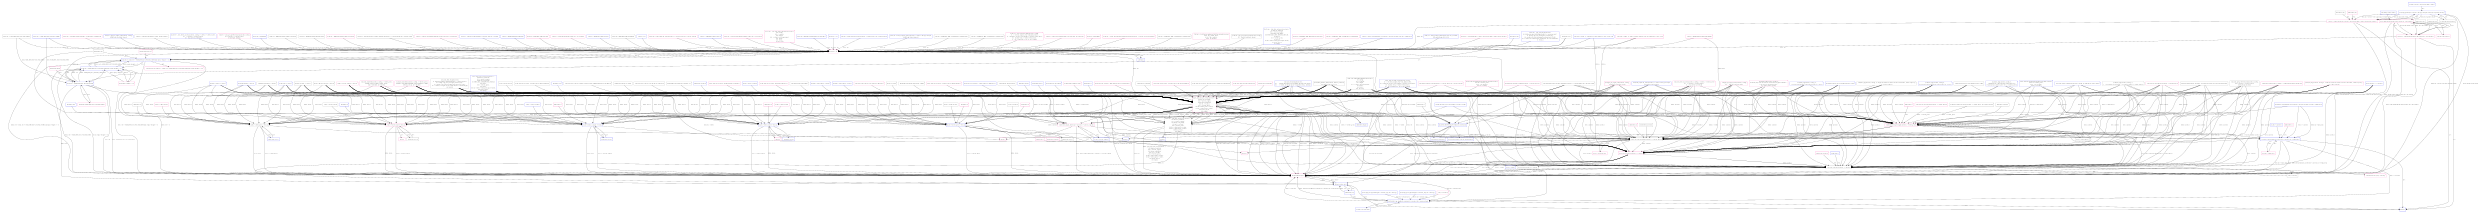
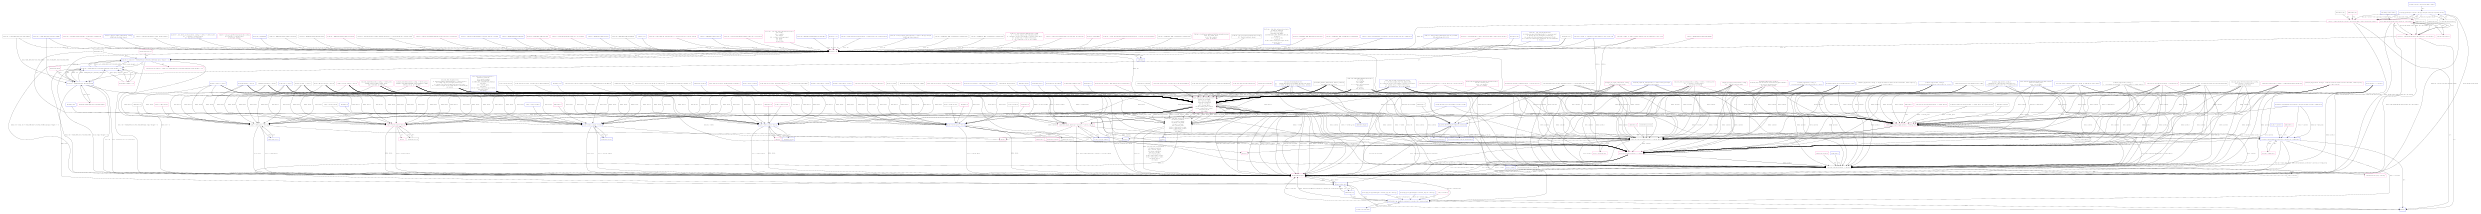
(840, 117) -> (284, 93)
